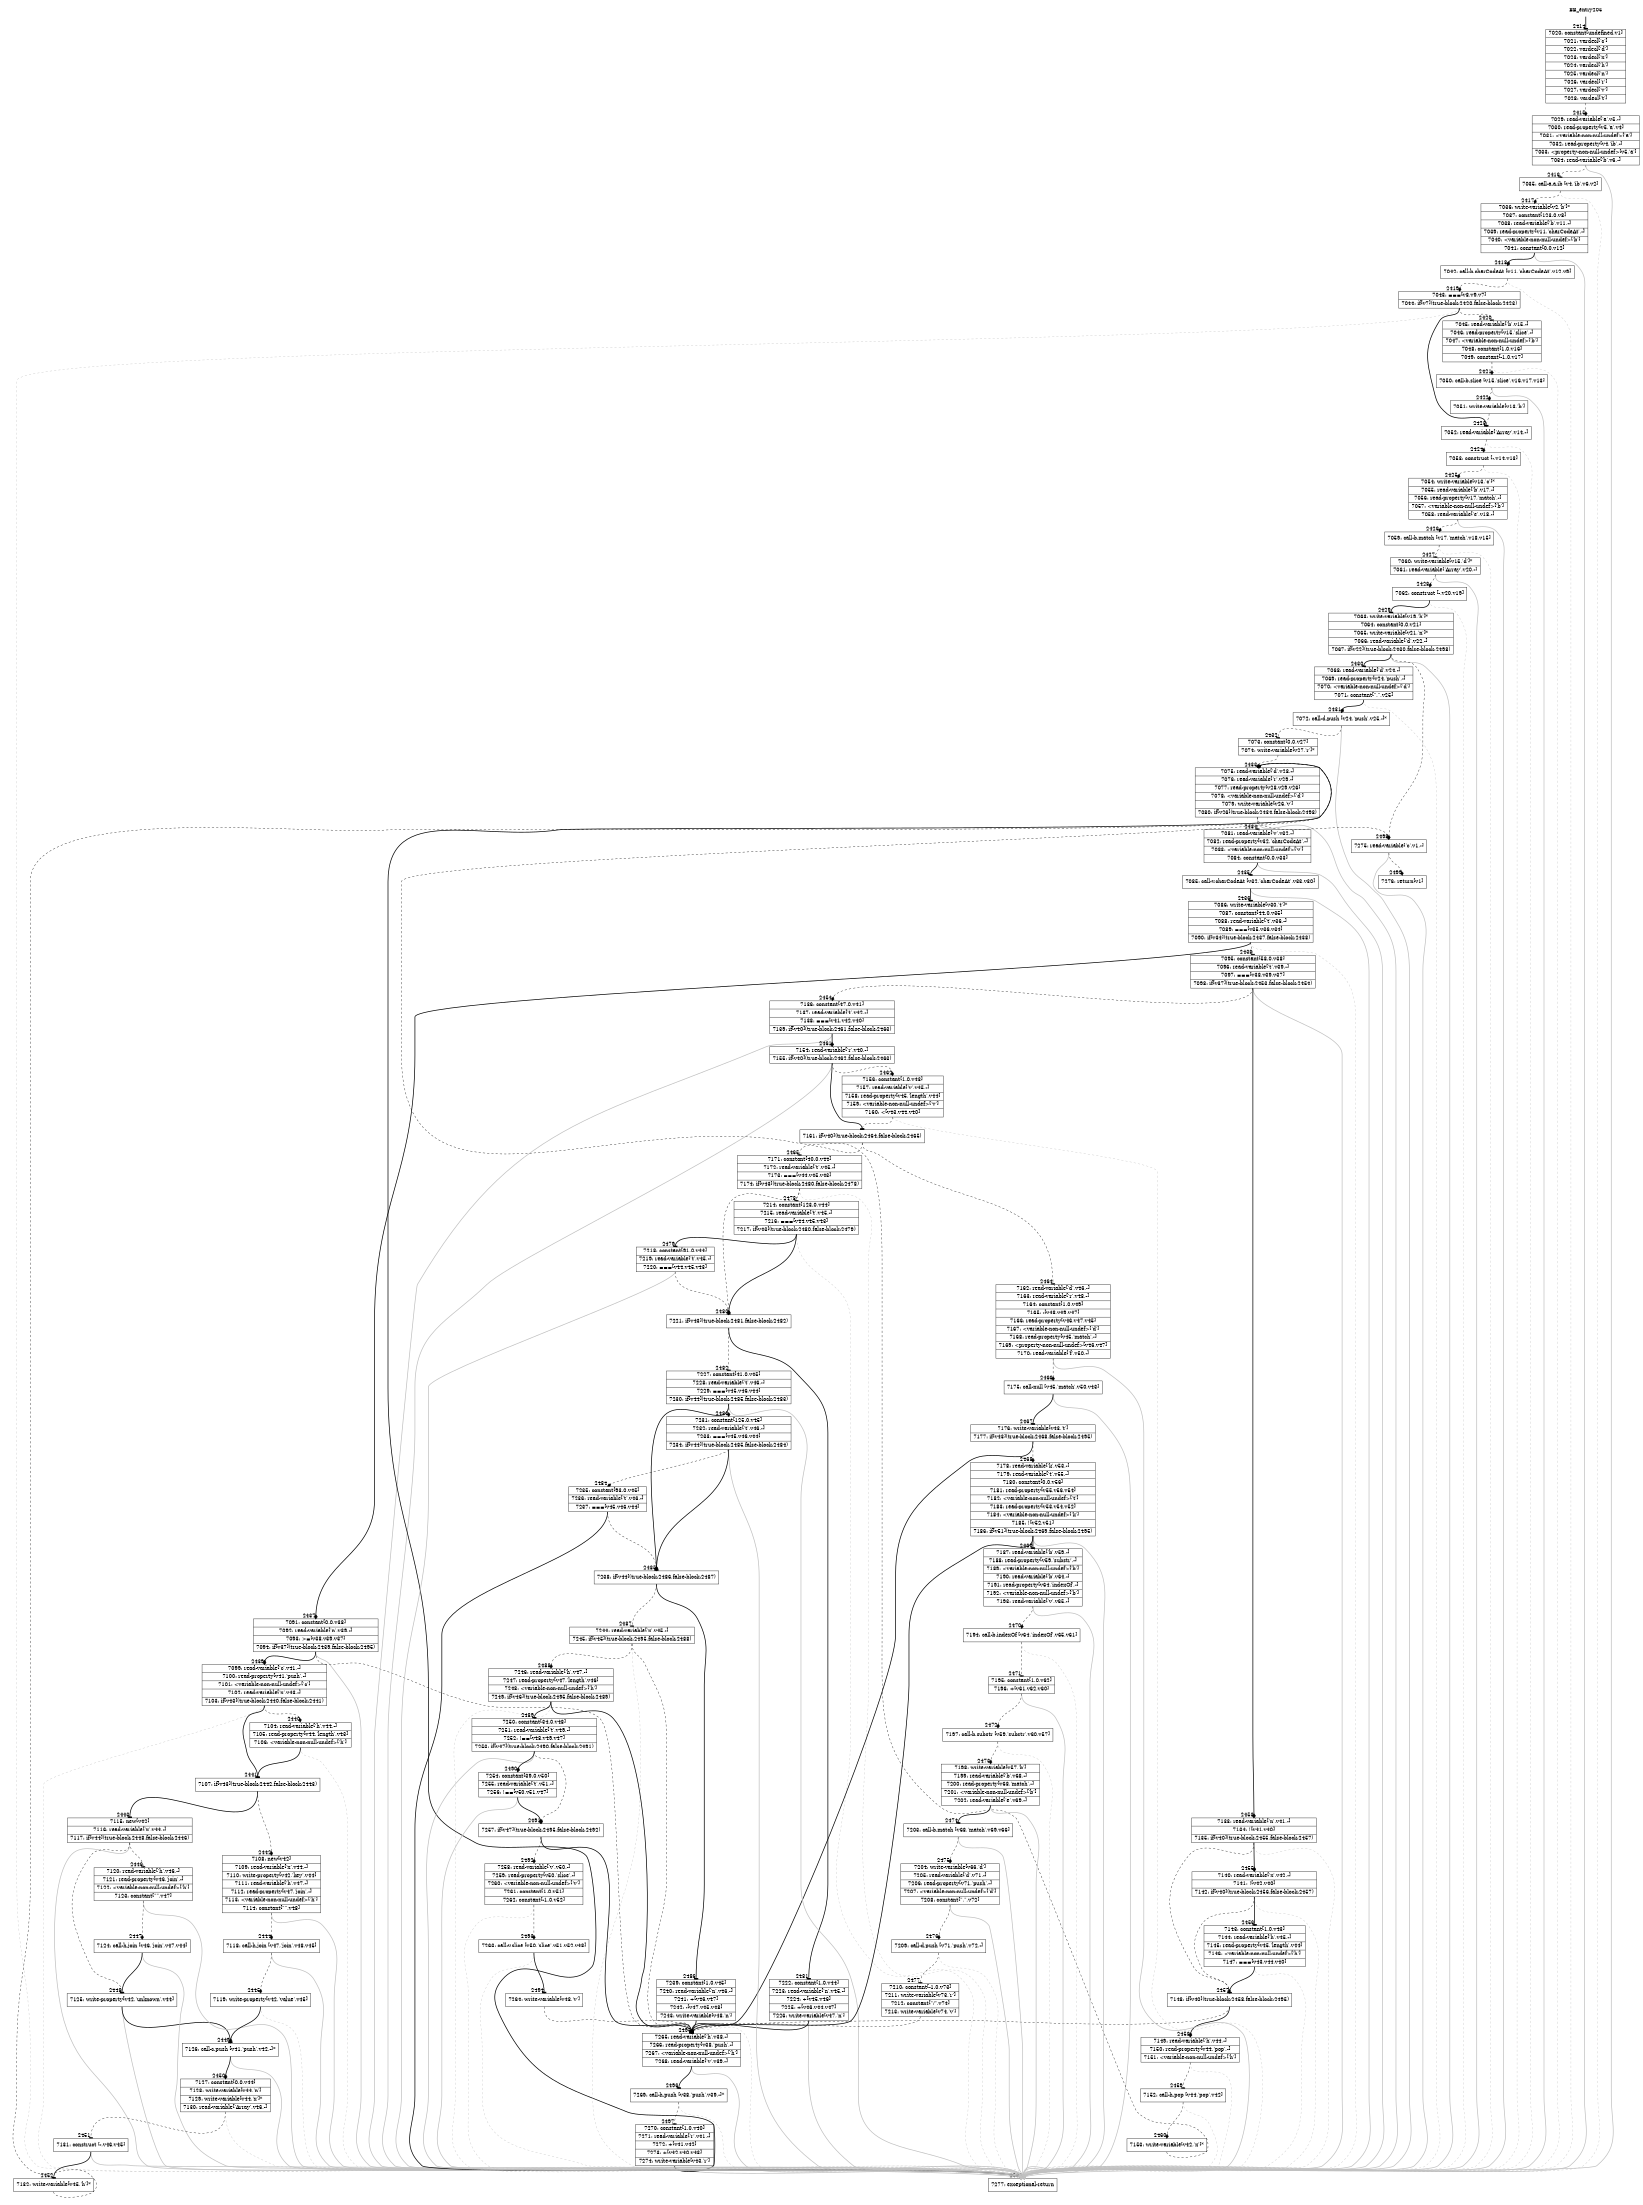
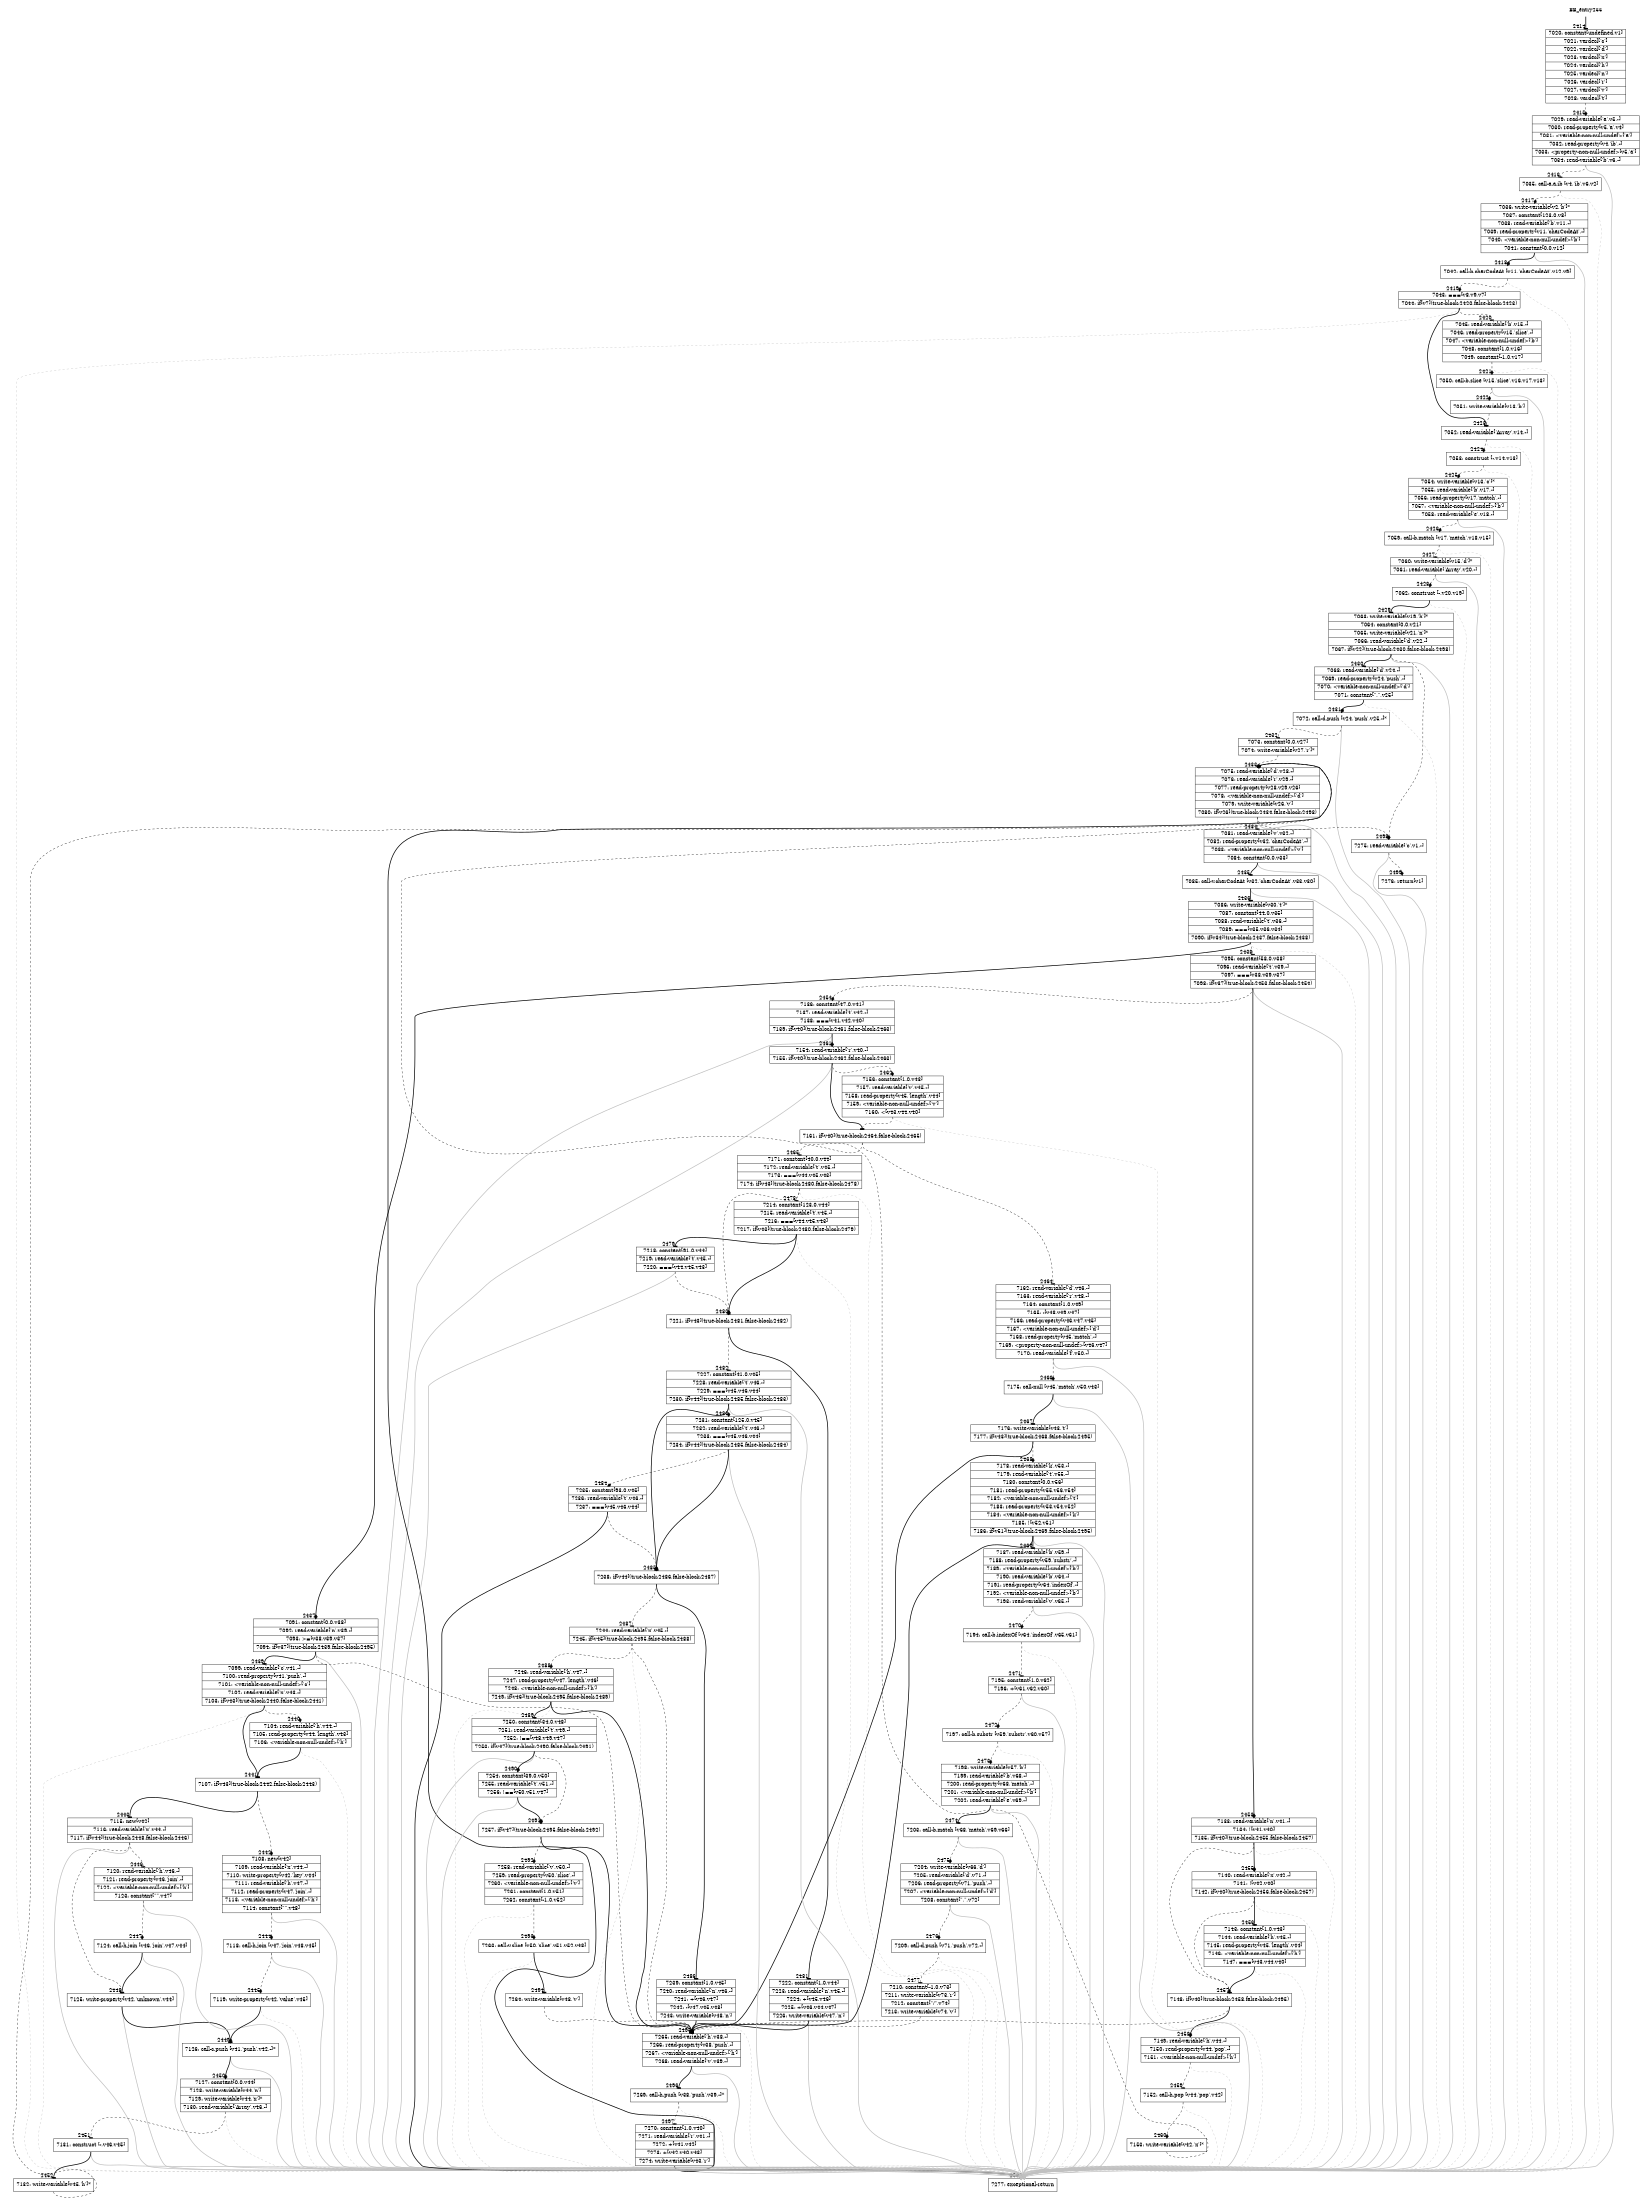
(1586, 10) -> (1586, 10)
(291, 1658) -> (291, 1658)
